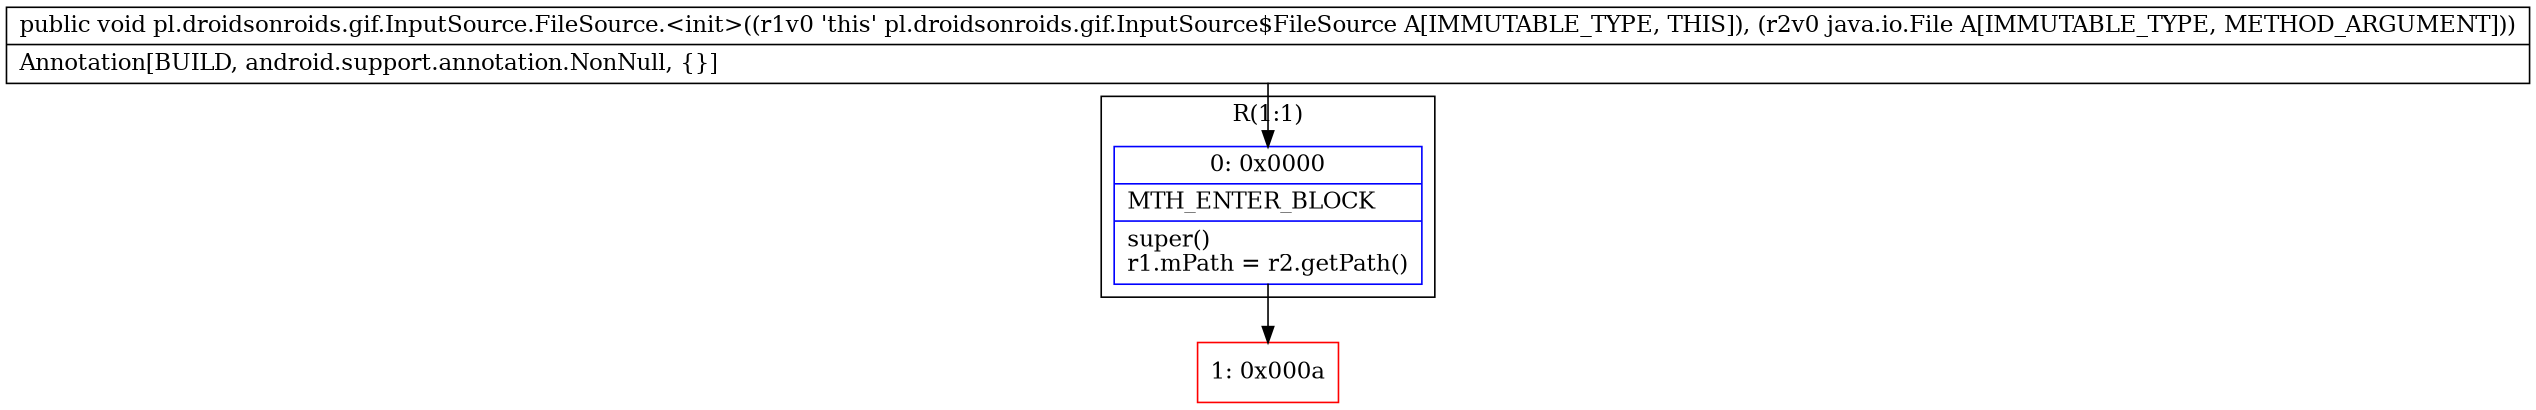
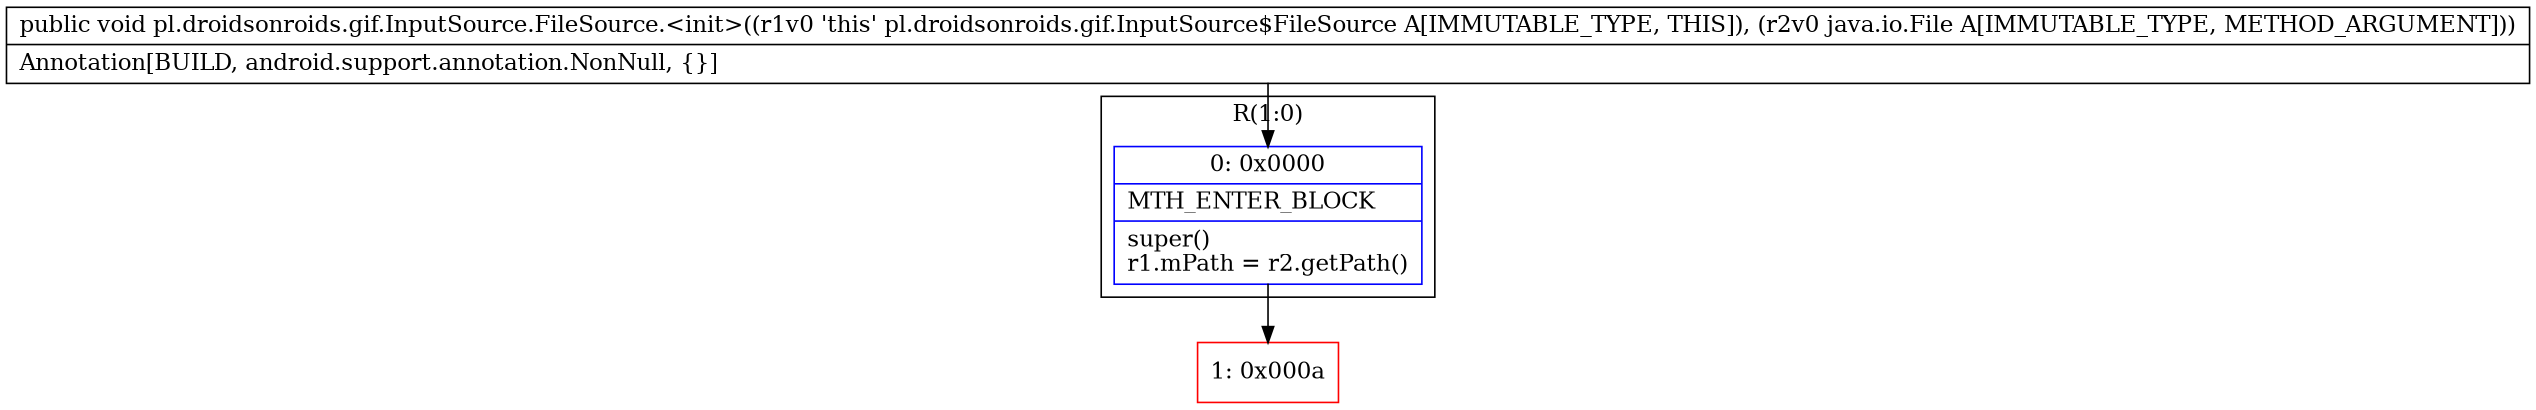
(1268, 115) -> (1268, 115)
